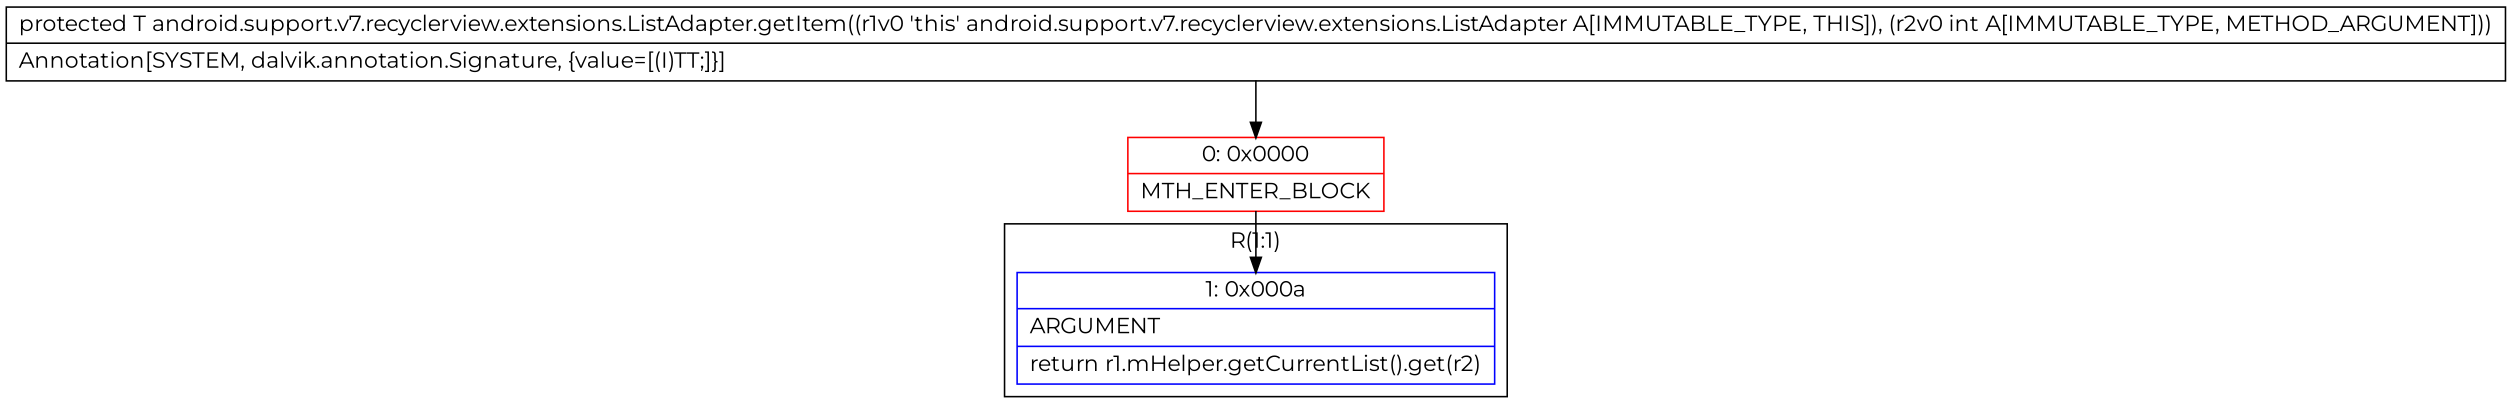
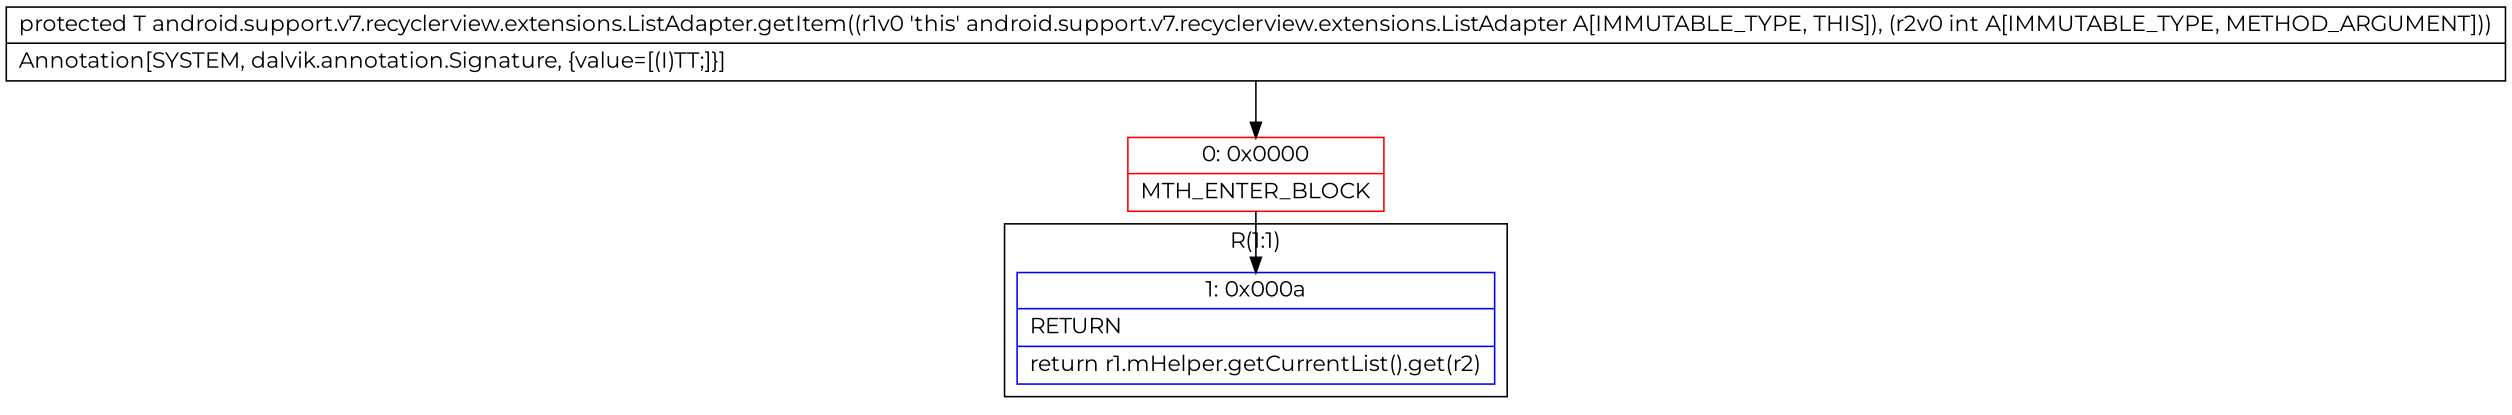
(1096, 327) -> (1076, 327)
